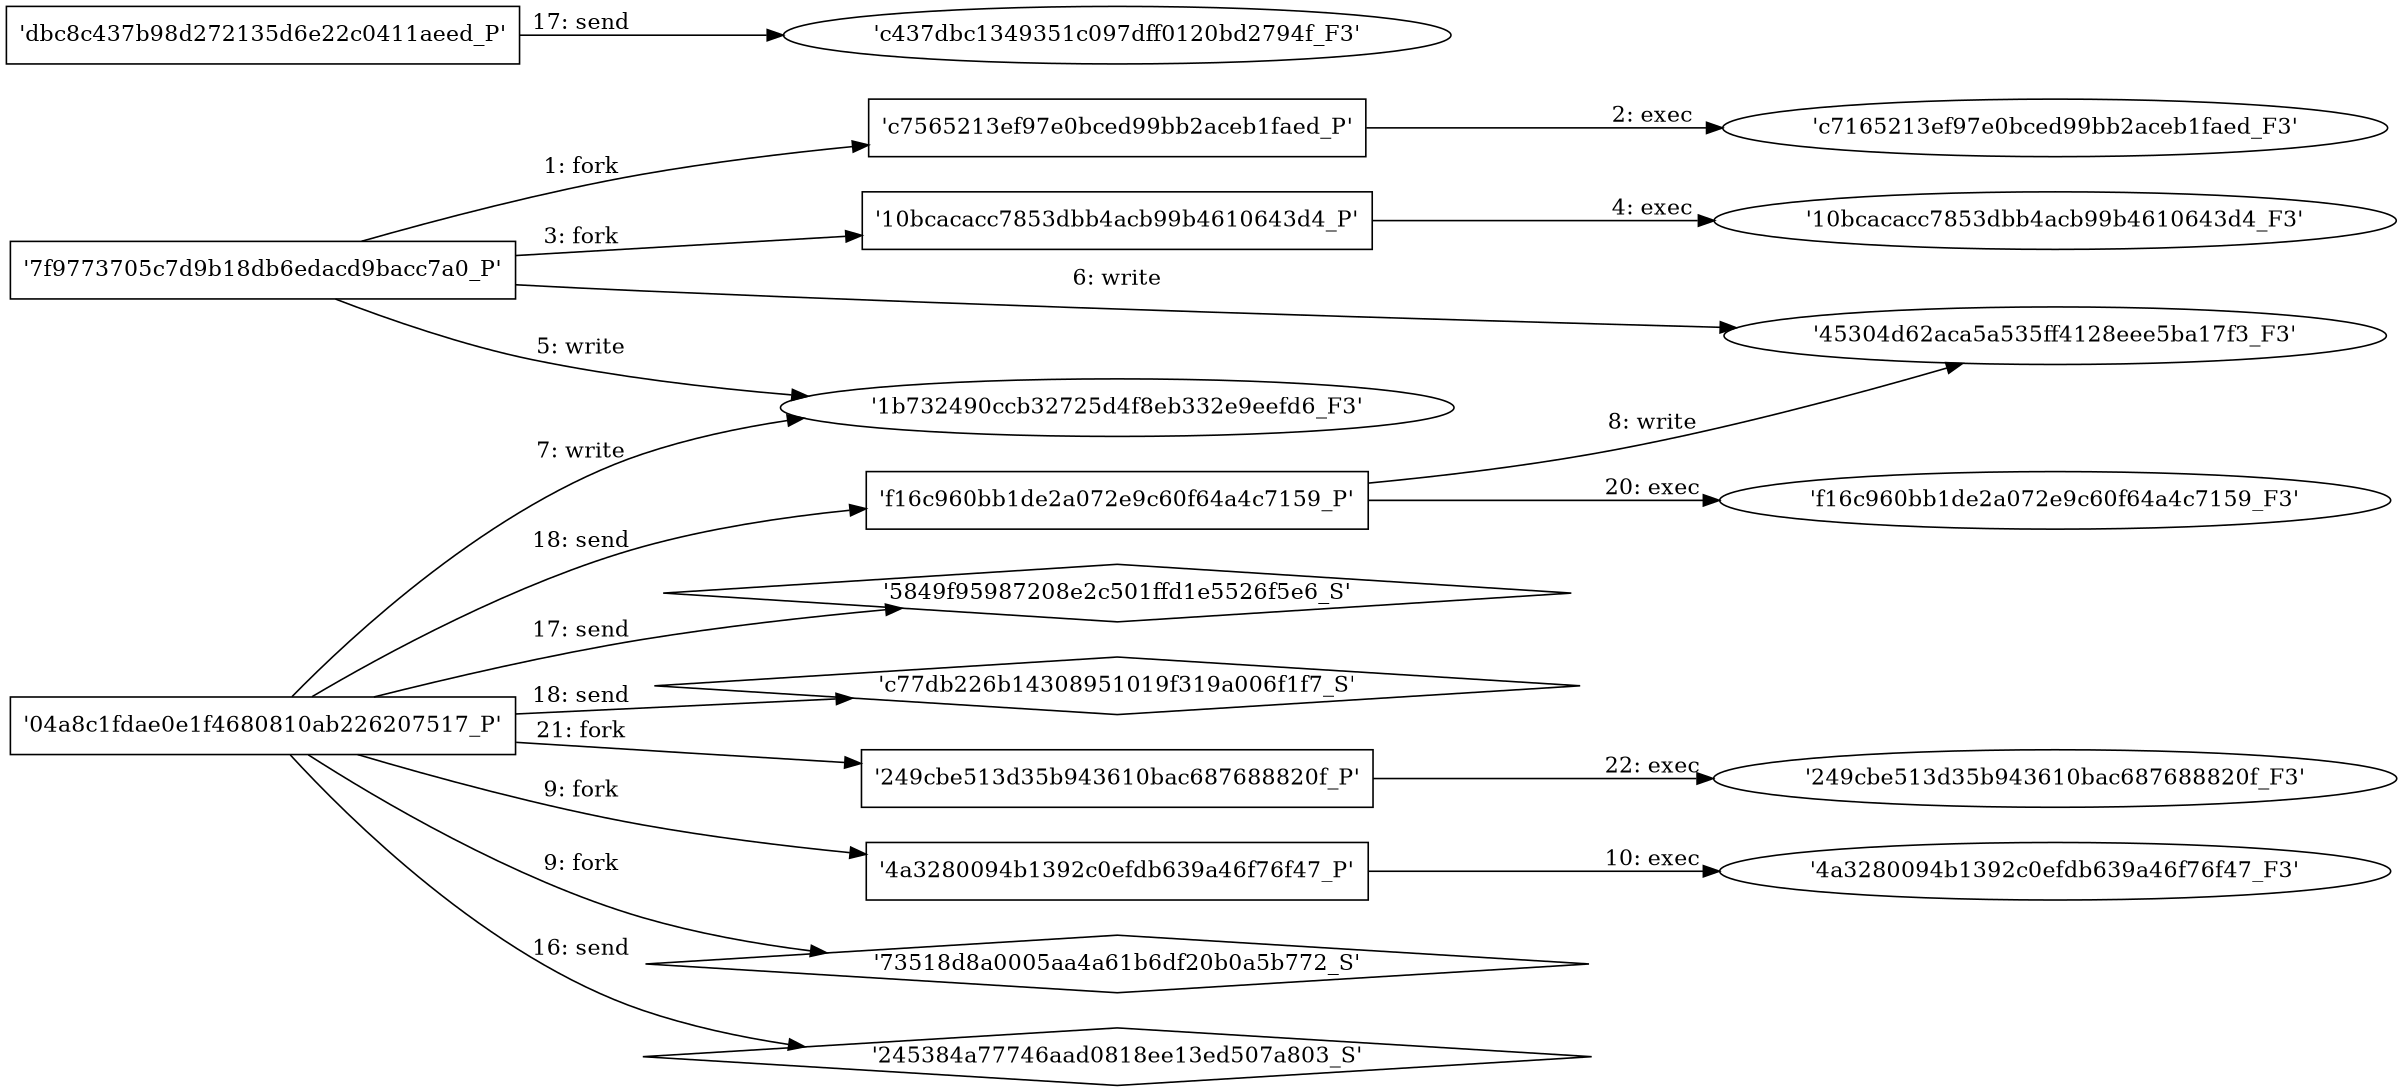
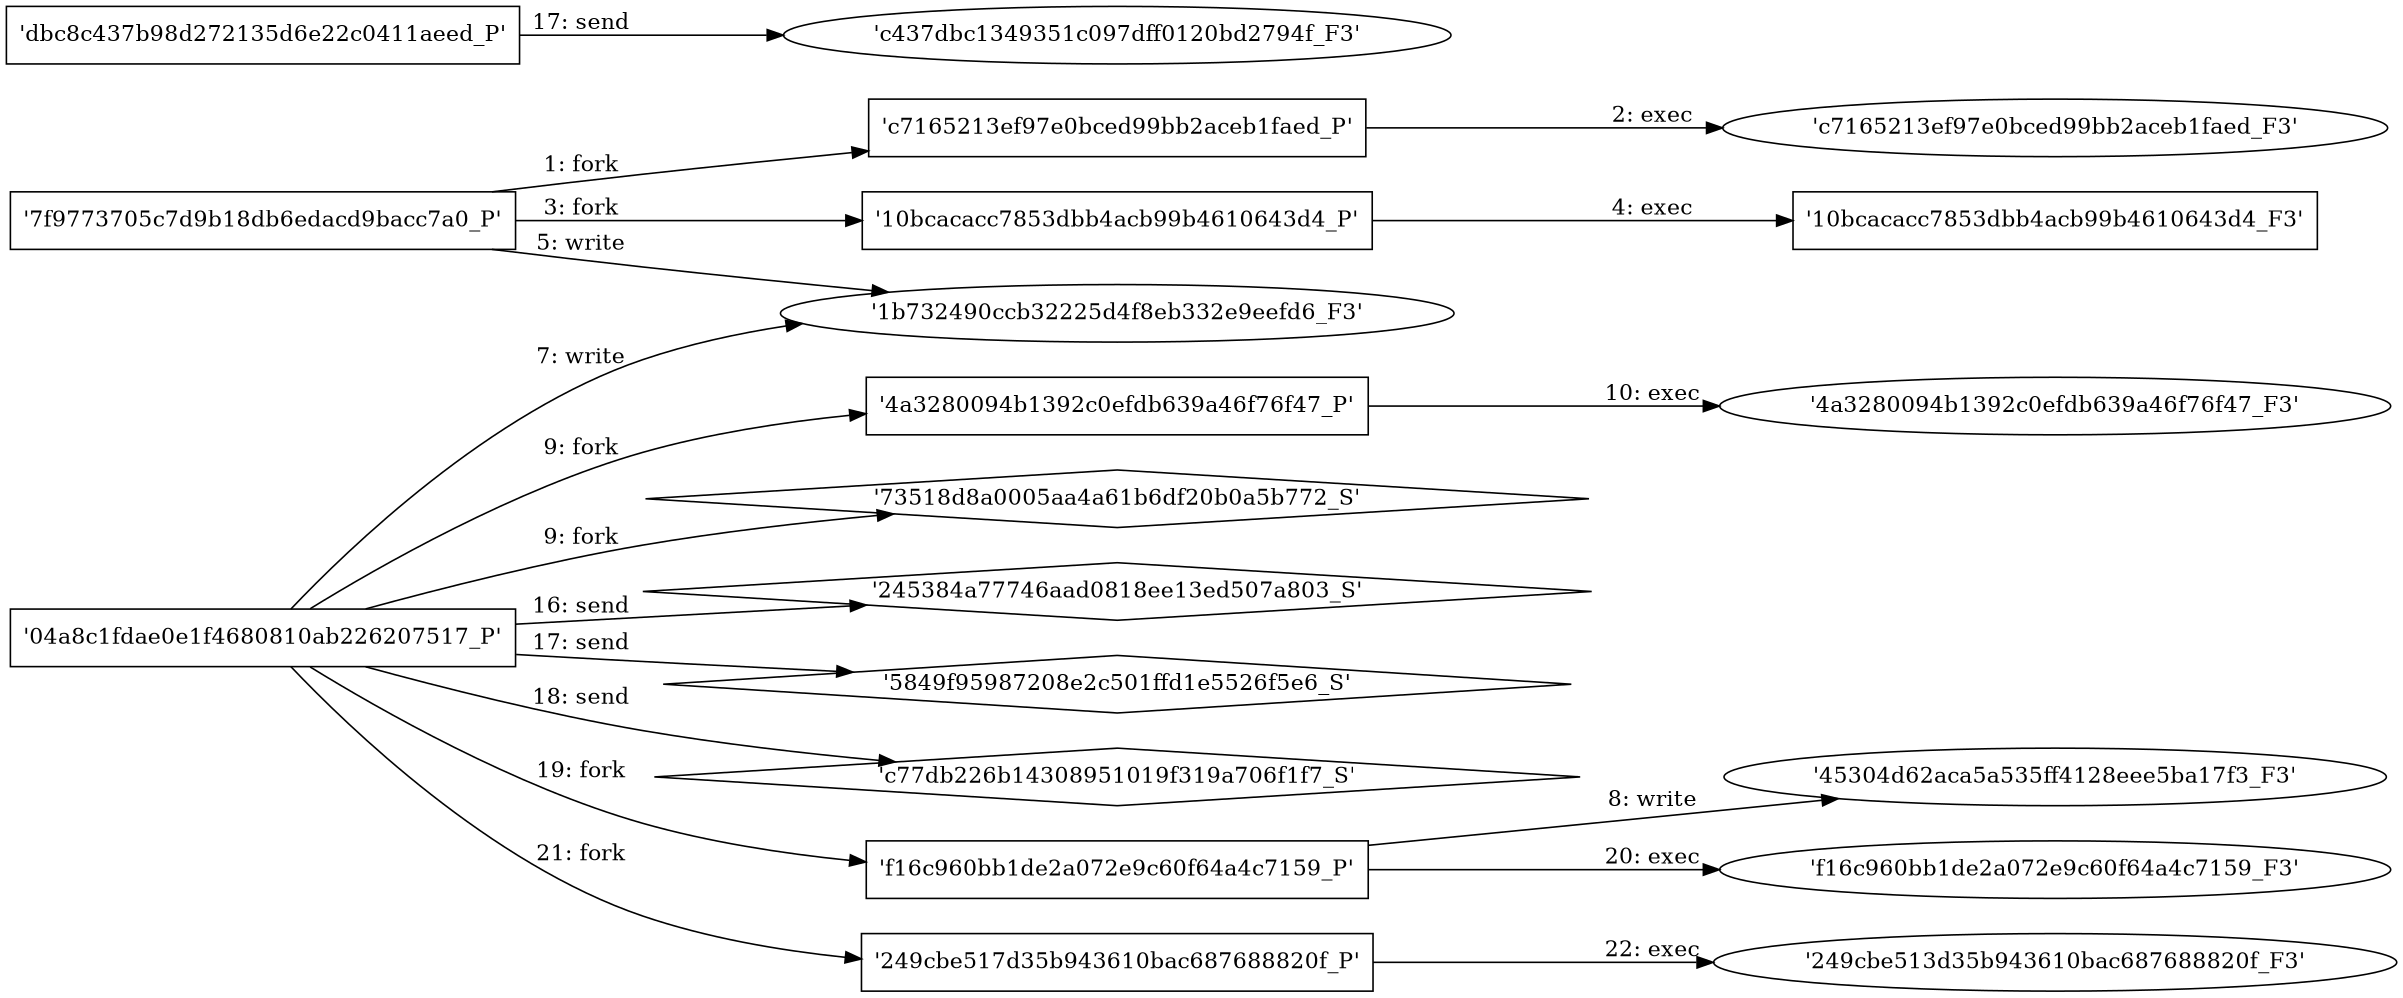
(1117, 128) -> (1117, 128)
(2055, 221) -> (2055, 221)
(1118, 309) -> none
(1117, 408) -> (1117, 313)
(581, 541) -> (581, 771)
(1117, 686) -> (1117, 777)
(1117, 779) -> (1117, 962)
